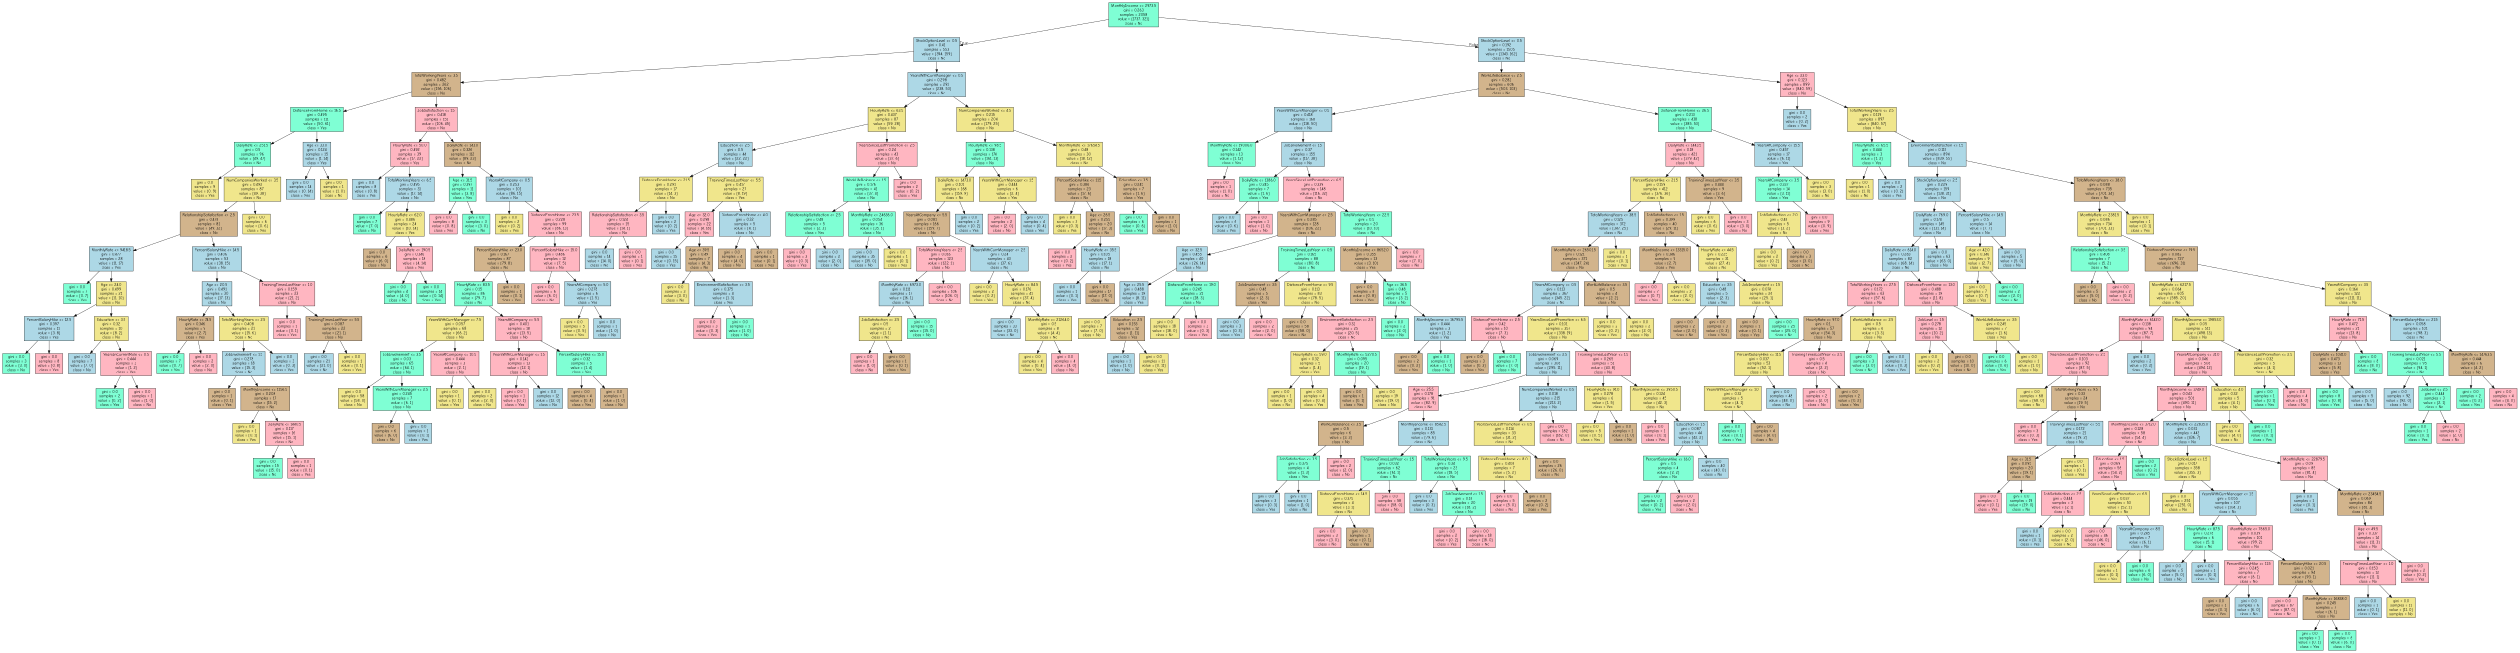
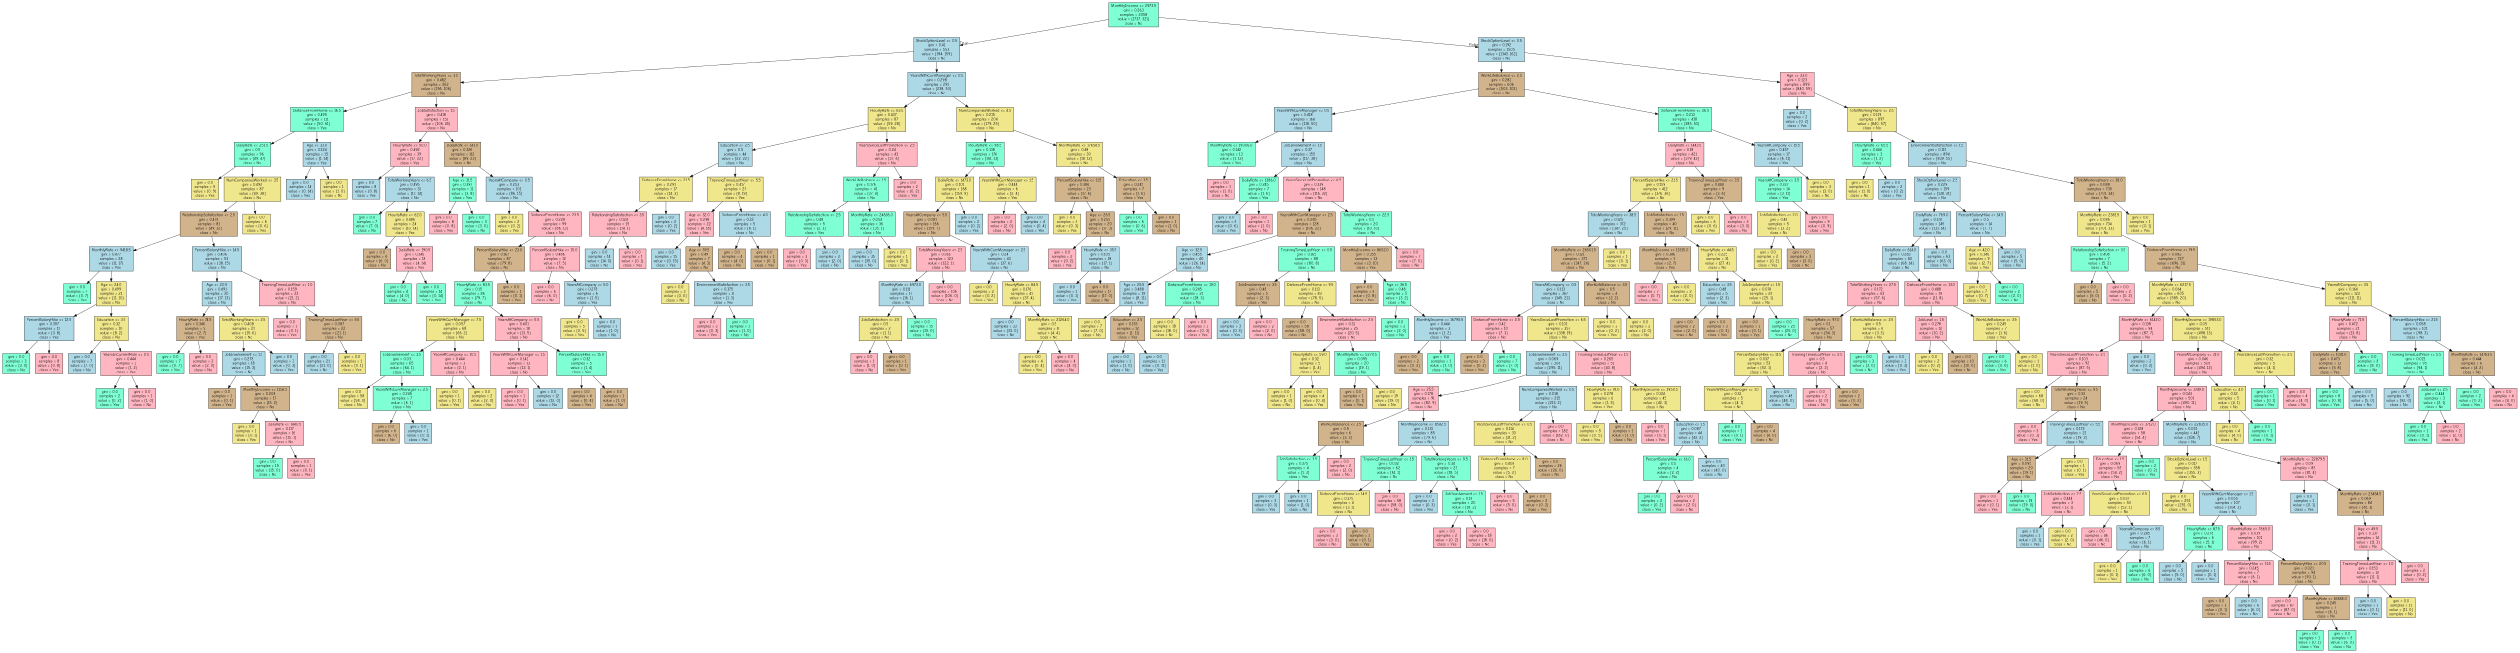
(1154, 364) -> (1154, 364)
